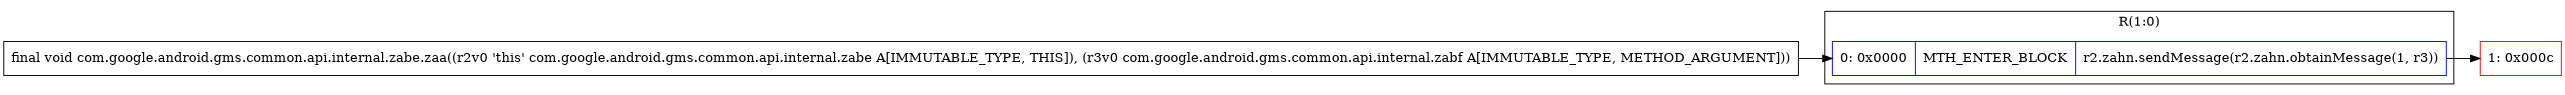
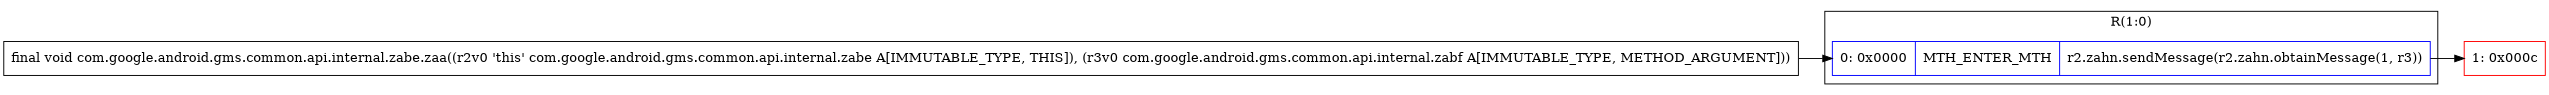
(1996, 58) -> (1987, 58)
